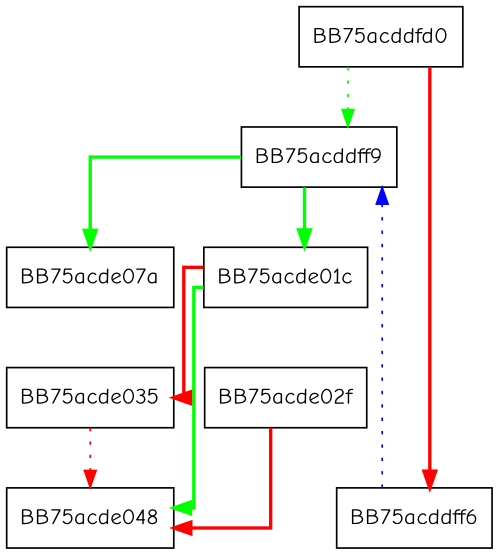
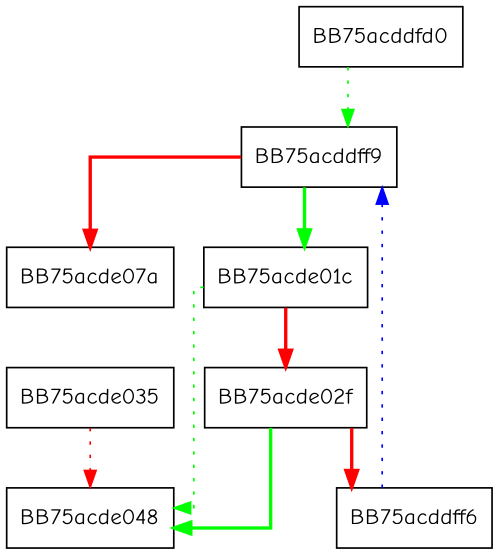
(129, 157) -> (129, 157)
(430, 269) -> (352, 449)
(184, 323) -> (286, 329)
(194, 394) -> (194, 394)
(271, 518) -> (271, 518)
